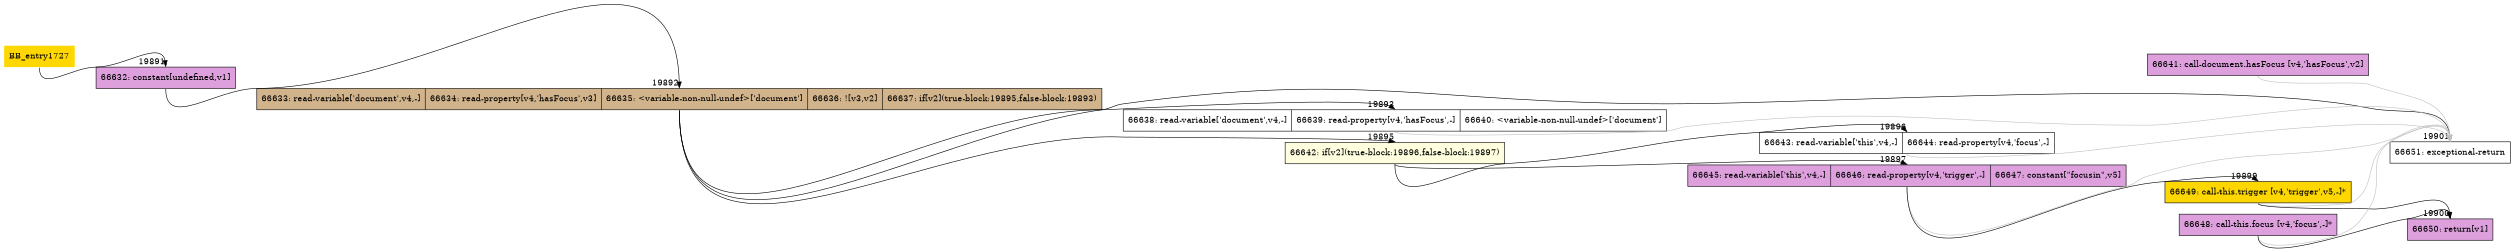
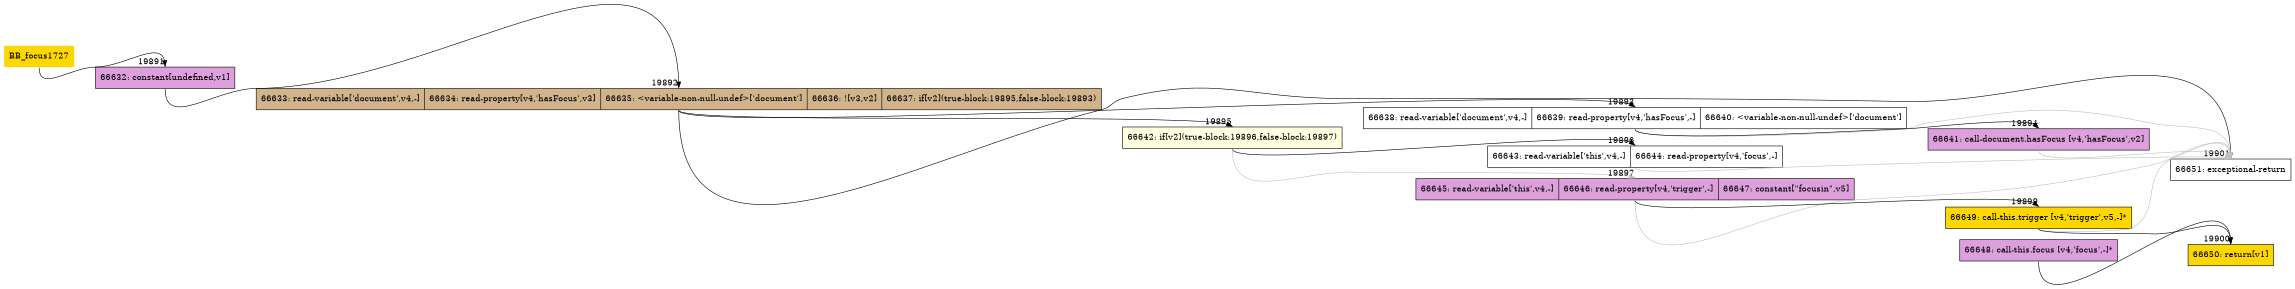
(39, 56) -> (39, 56)
none -> (1924, 127)
(1648, 164) -> (1421, 173)
(2372, 203) -> none
(2450, 230) -> (2231, 255)
